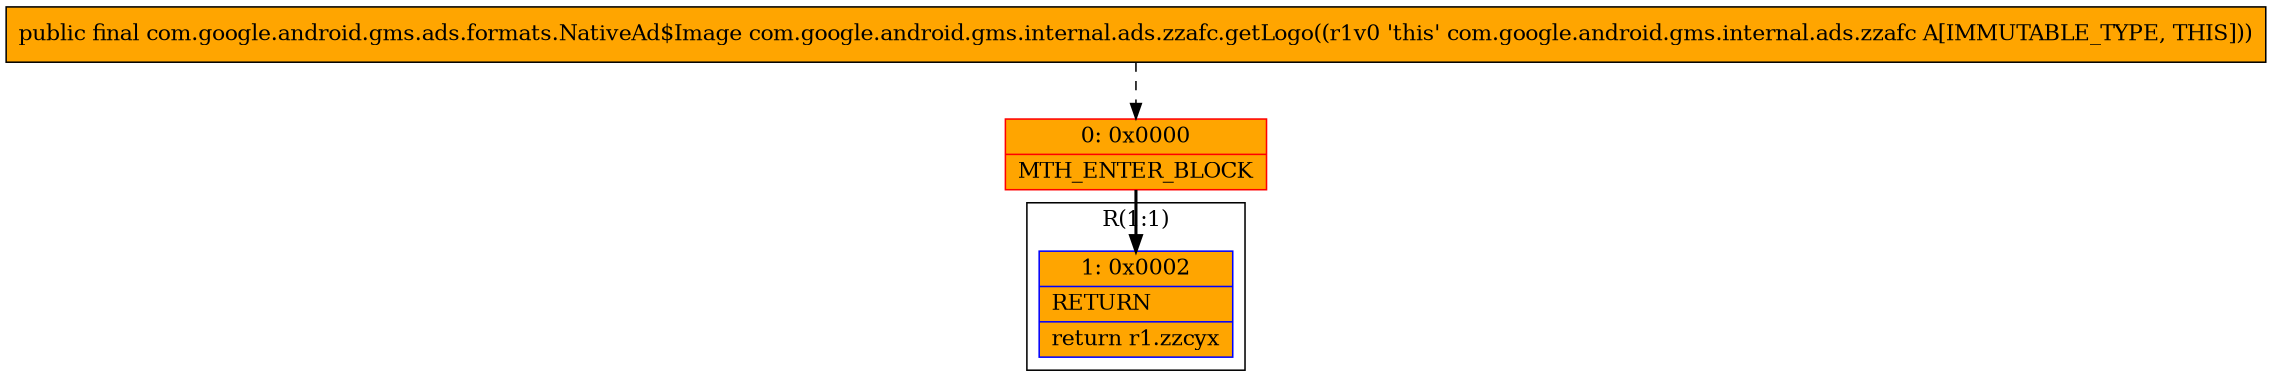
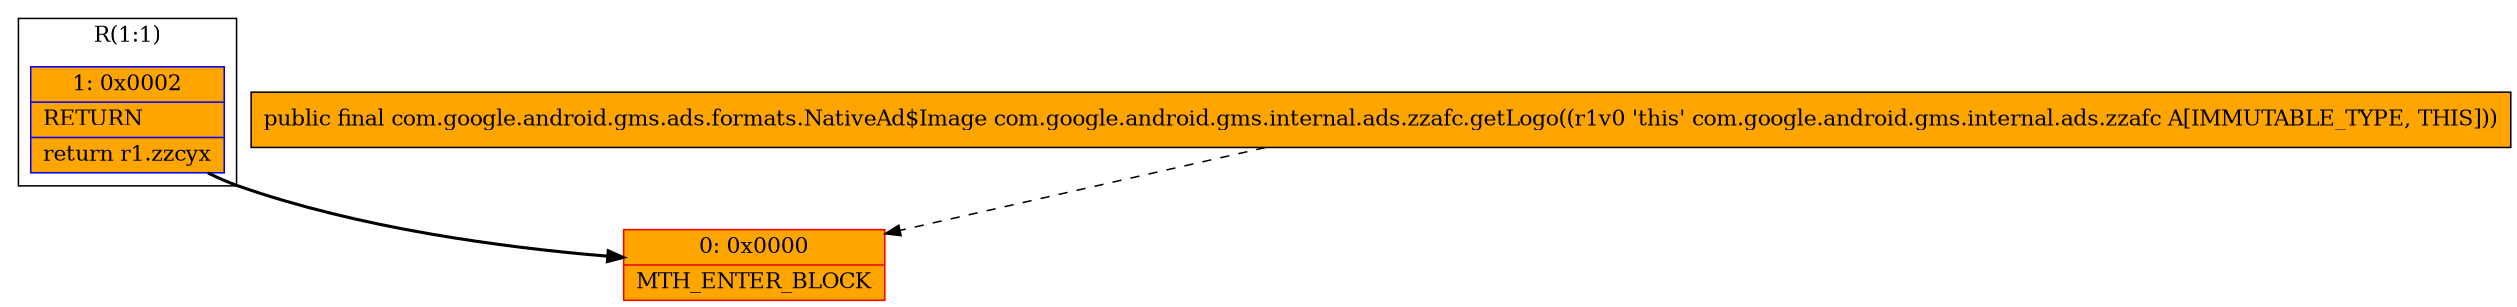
(1136, 213) -> (404, 229)
